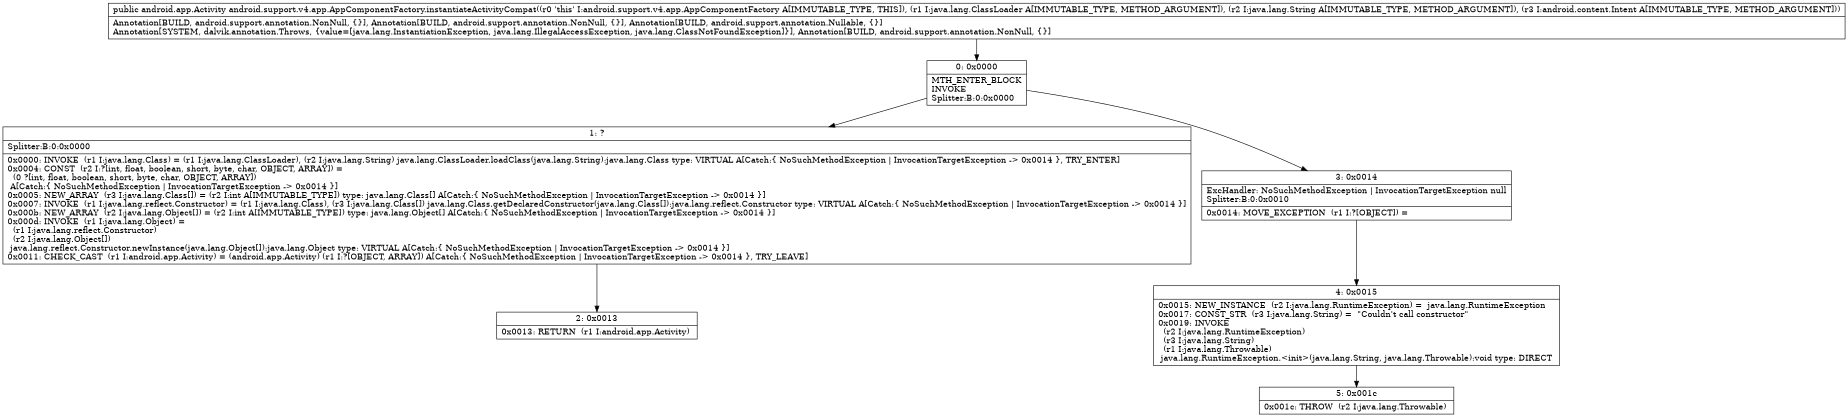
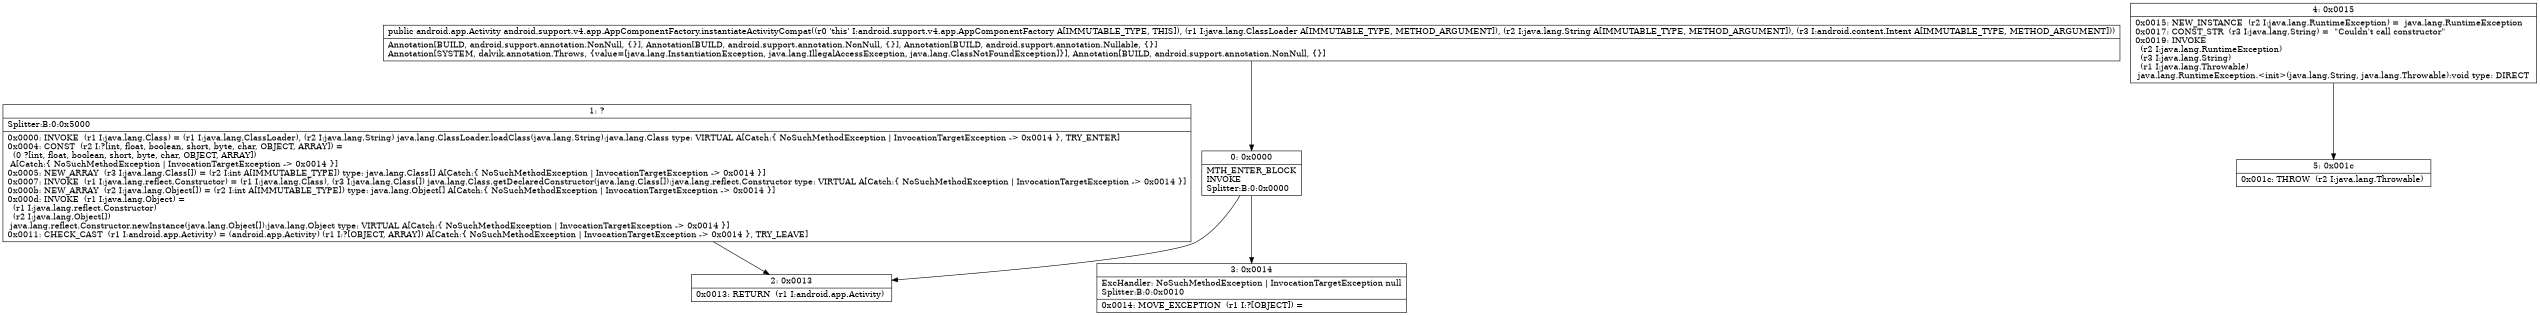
(881, 112) -> (1080, 263)
(49, 147) -> (49, 125)
(1357, 250) -> none
